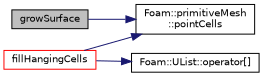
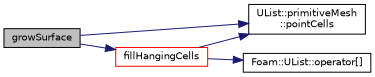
(195, 19) -> (307, 19)
none -> (93, 46)
